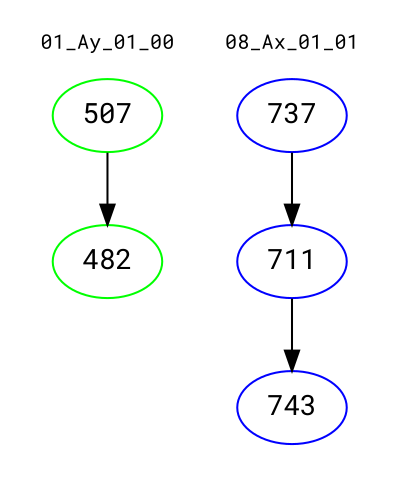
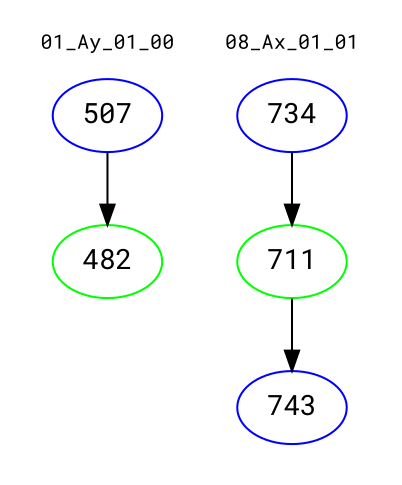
(107, 116) -> (107, 116)
(292, 116) -> (292, 116)
(292, 262) -> (292, 262)
